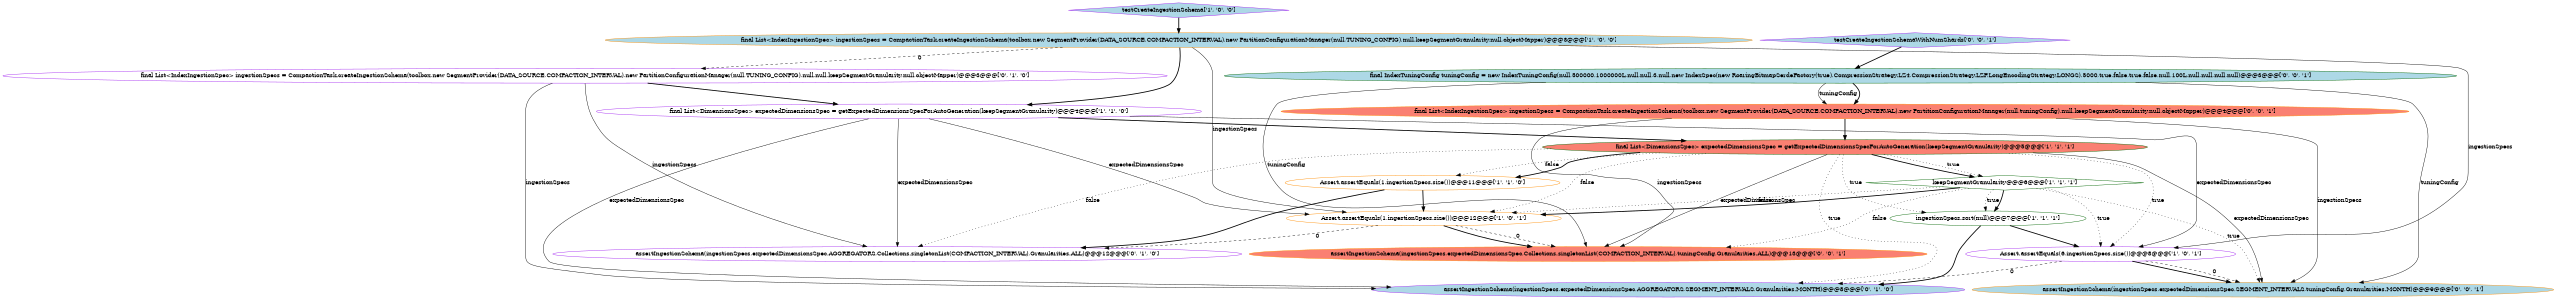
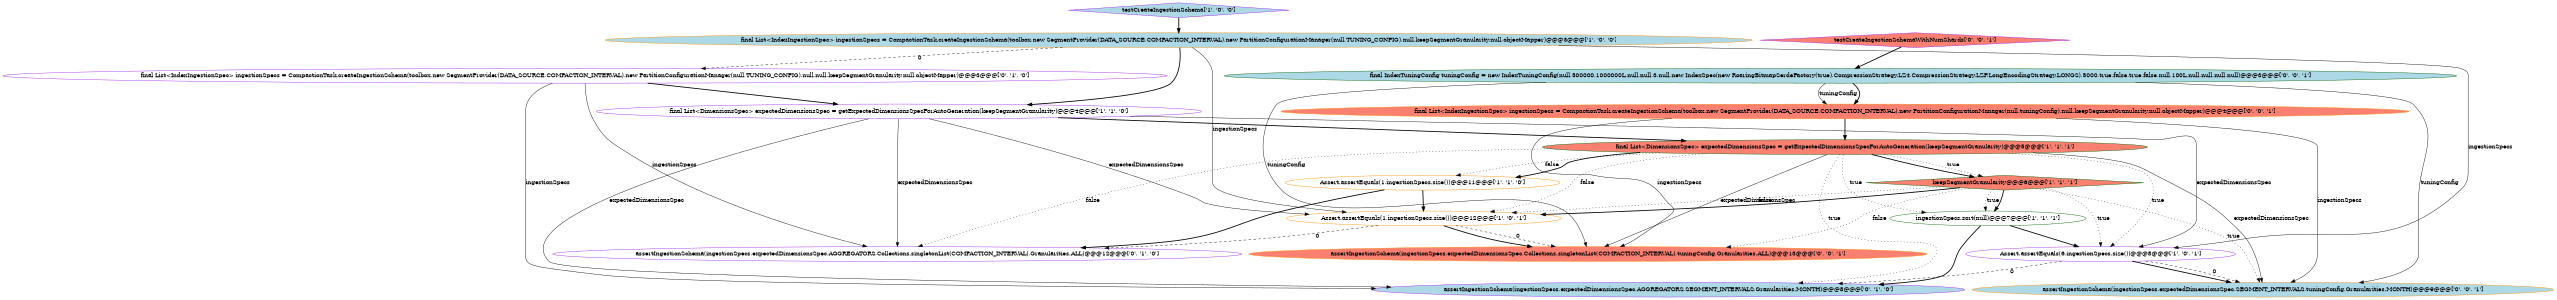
(1915, 40) -> (1915, 40)
(2005, 183) -> (2005, 183)
